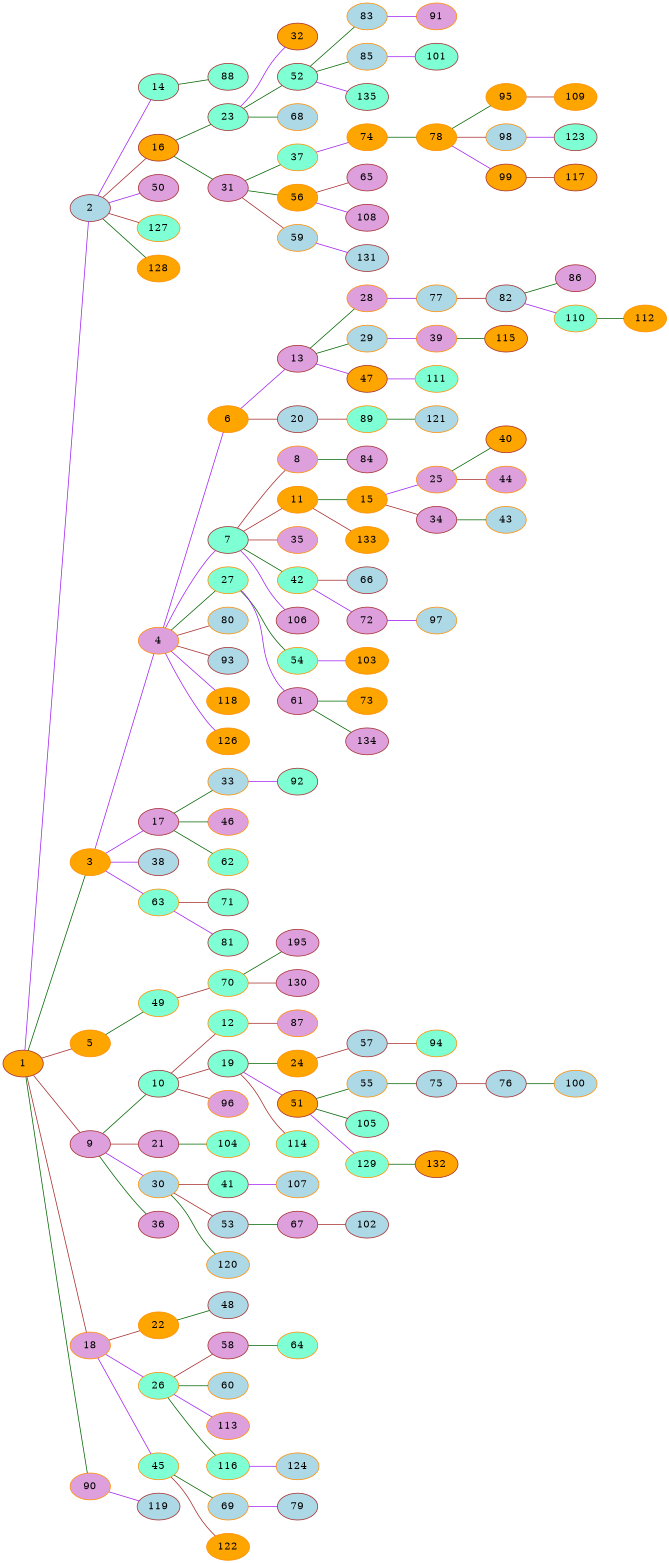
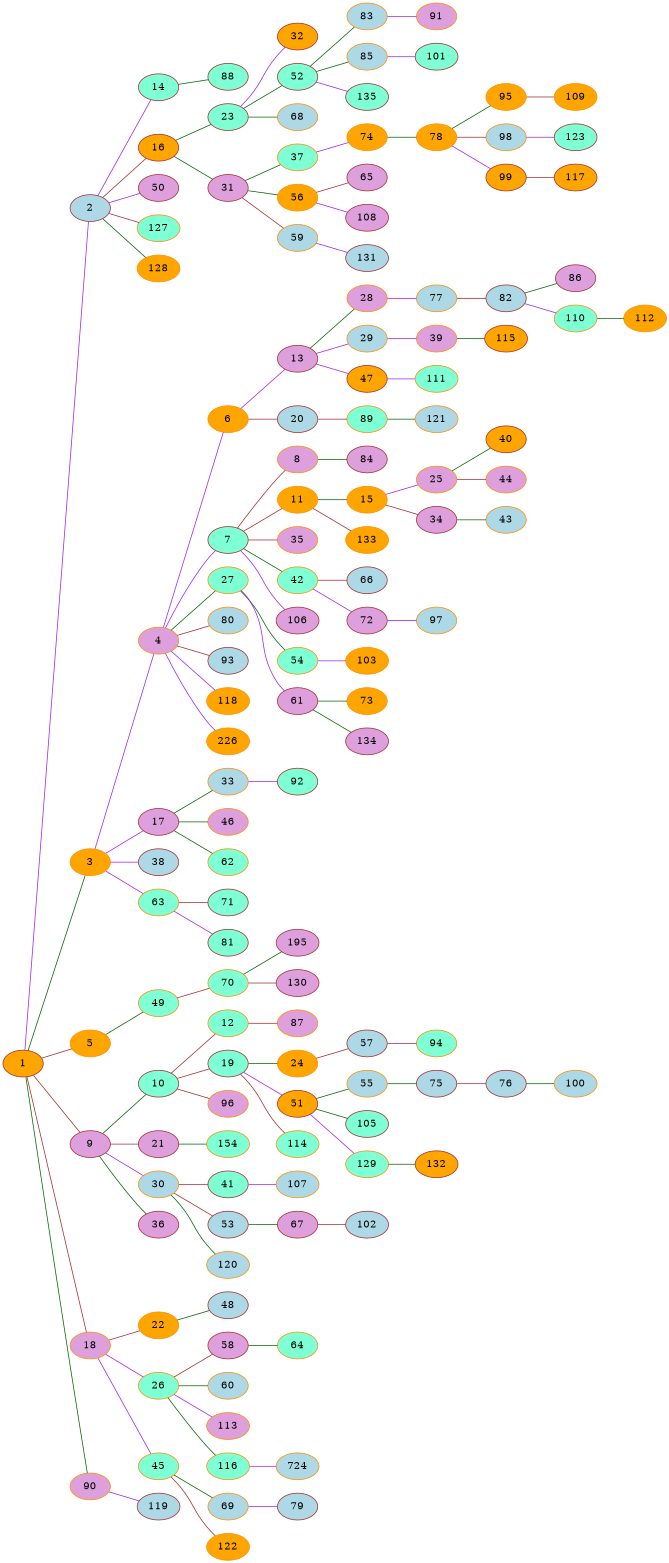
(332, 349) -> (332, 349)
(228, 741) -> (228, 741)
(228, 1144) -> (228, 1144)
(298, 1466) -> (298, 1466)
